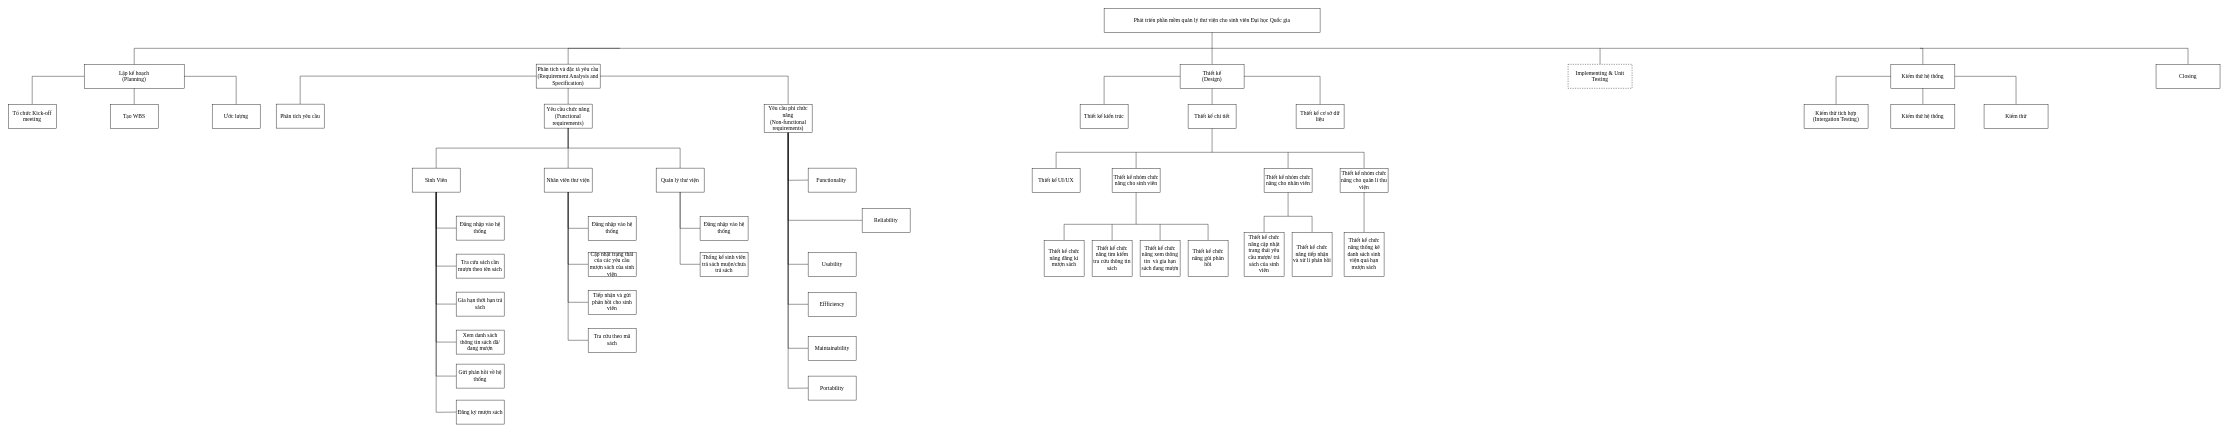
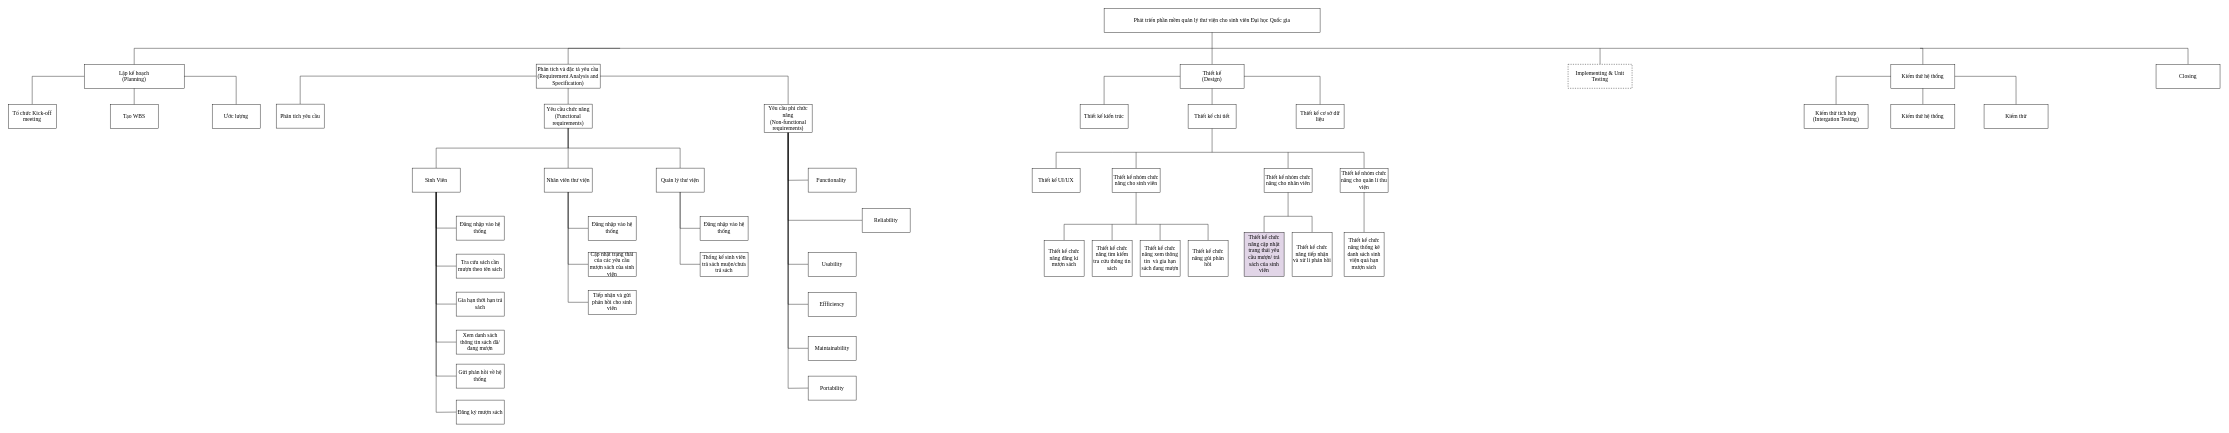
(1264, 254) -> (1264, 254)
(568, 332) -> none
(612, 340) -> none
